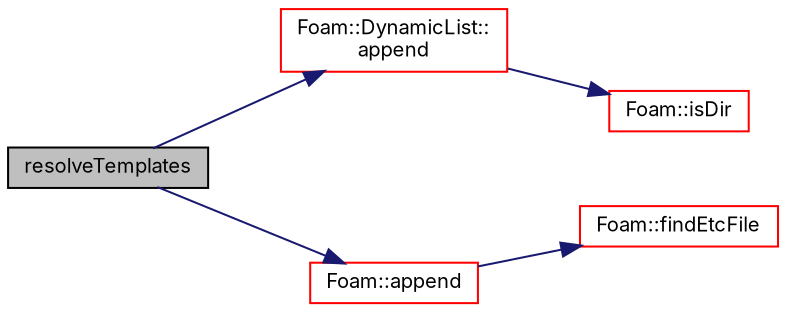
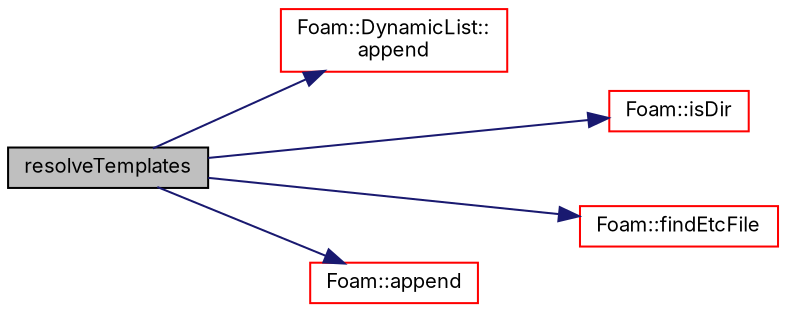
(549, 79) -> (398, 139)
(520, 258) -> (384, 196)
